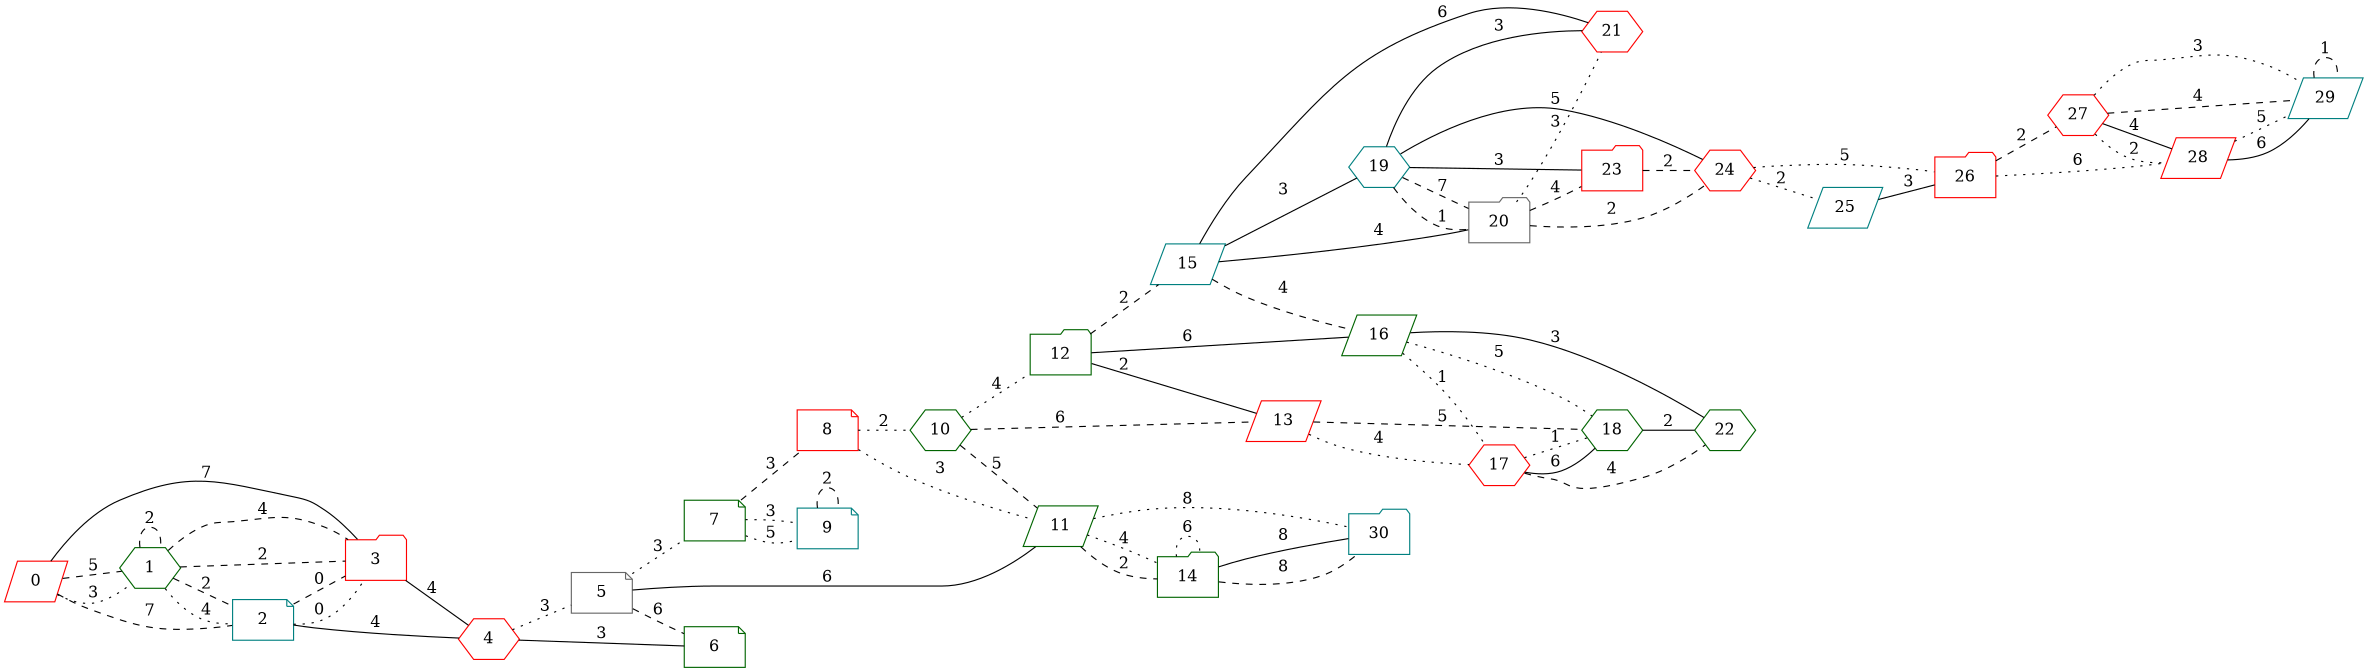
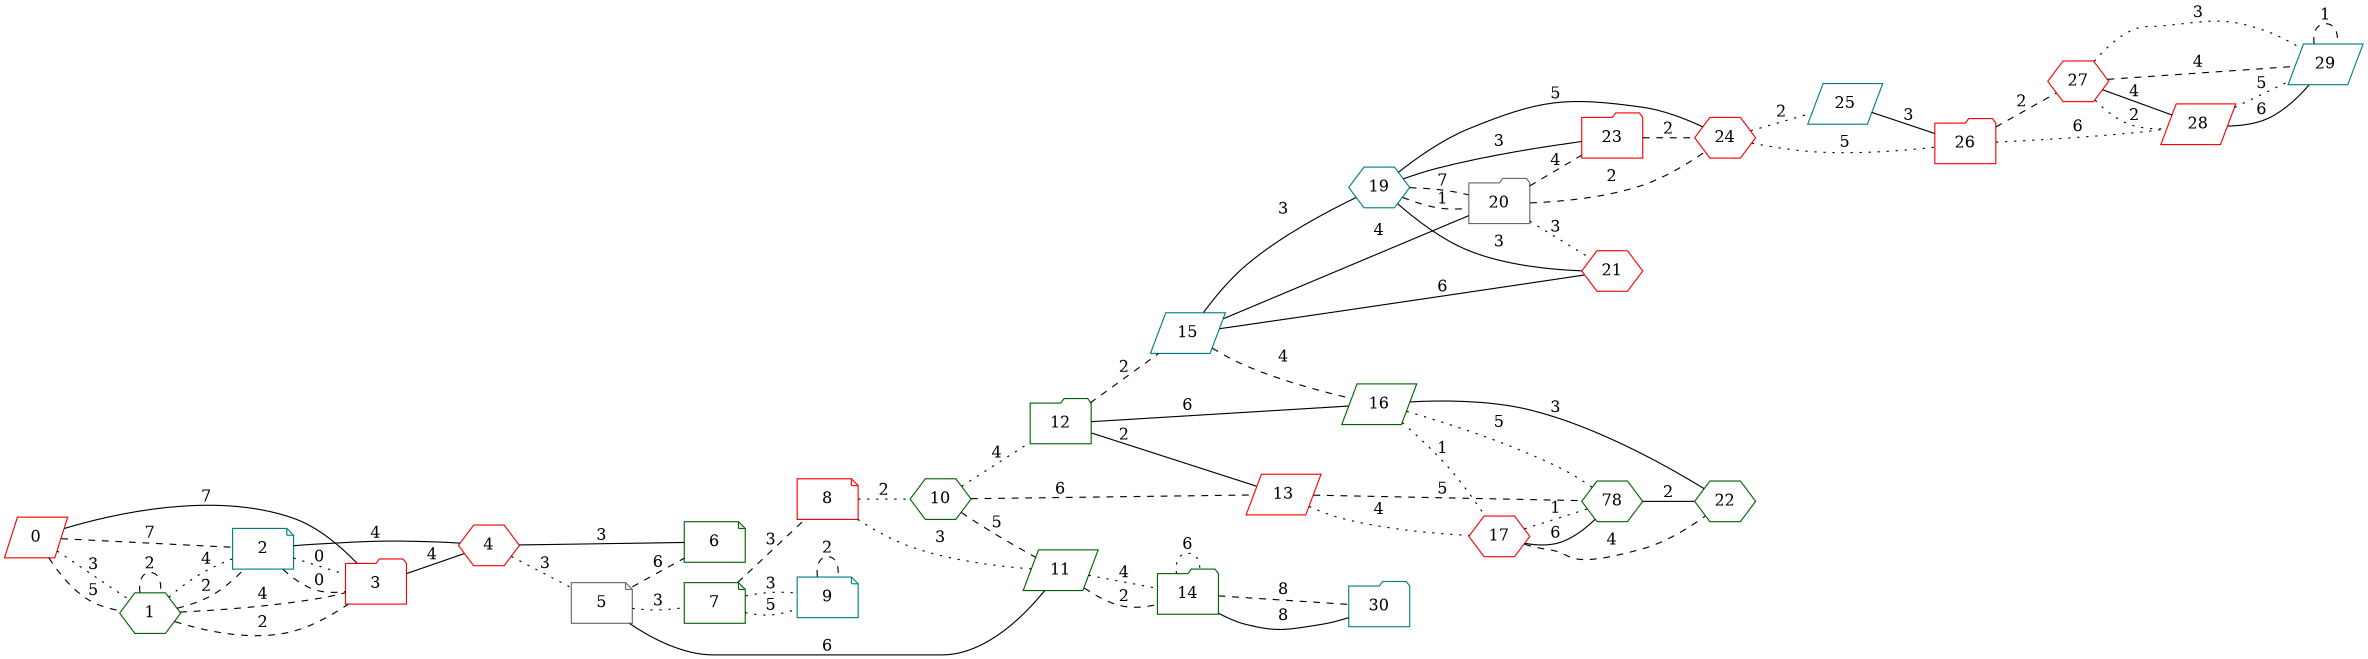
(1612, 430) -> (1612, 501)
(1221, 509) -> none
